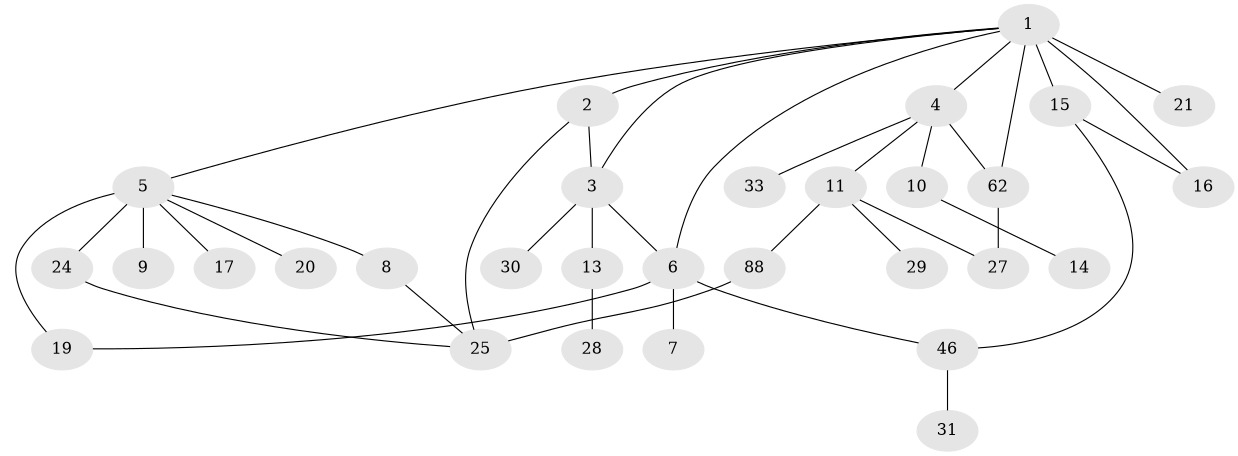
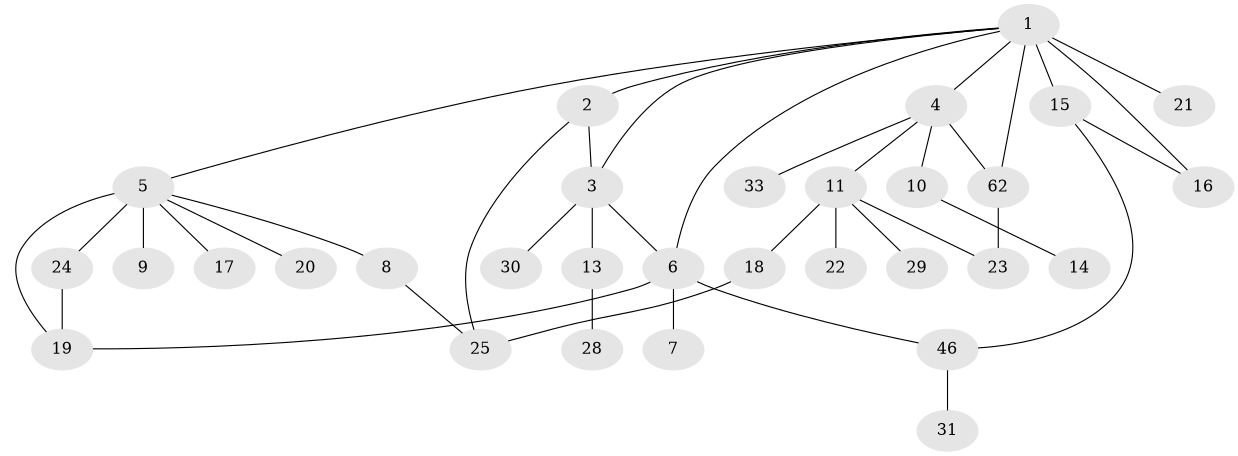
(755, 268) -> (755, 268)
none -> (836, 268)
(998, 268) -> (998, 268)
(266, 325) -> (62, 309)
